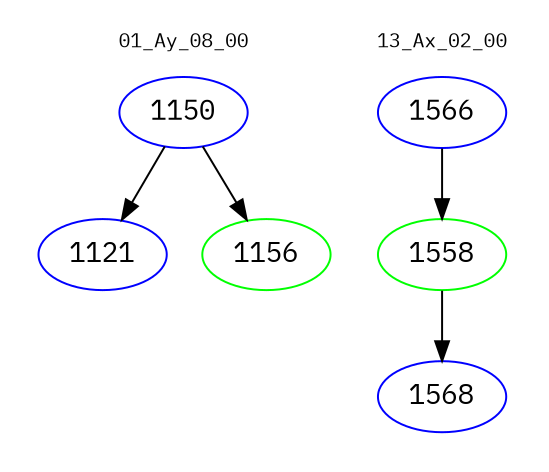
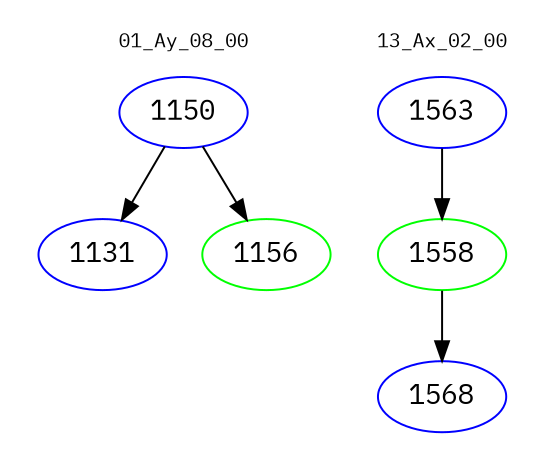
(442, 112) -> (442, 112)
(103, 255) -> (103, 255)
